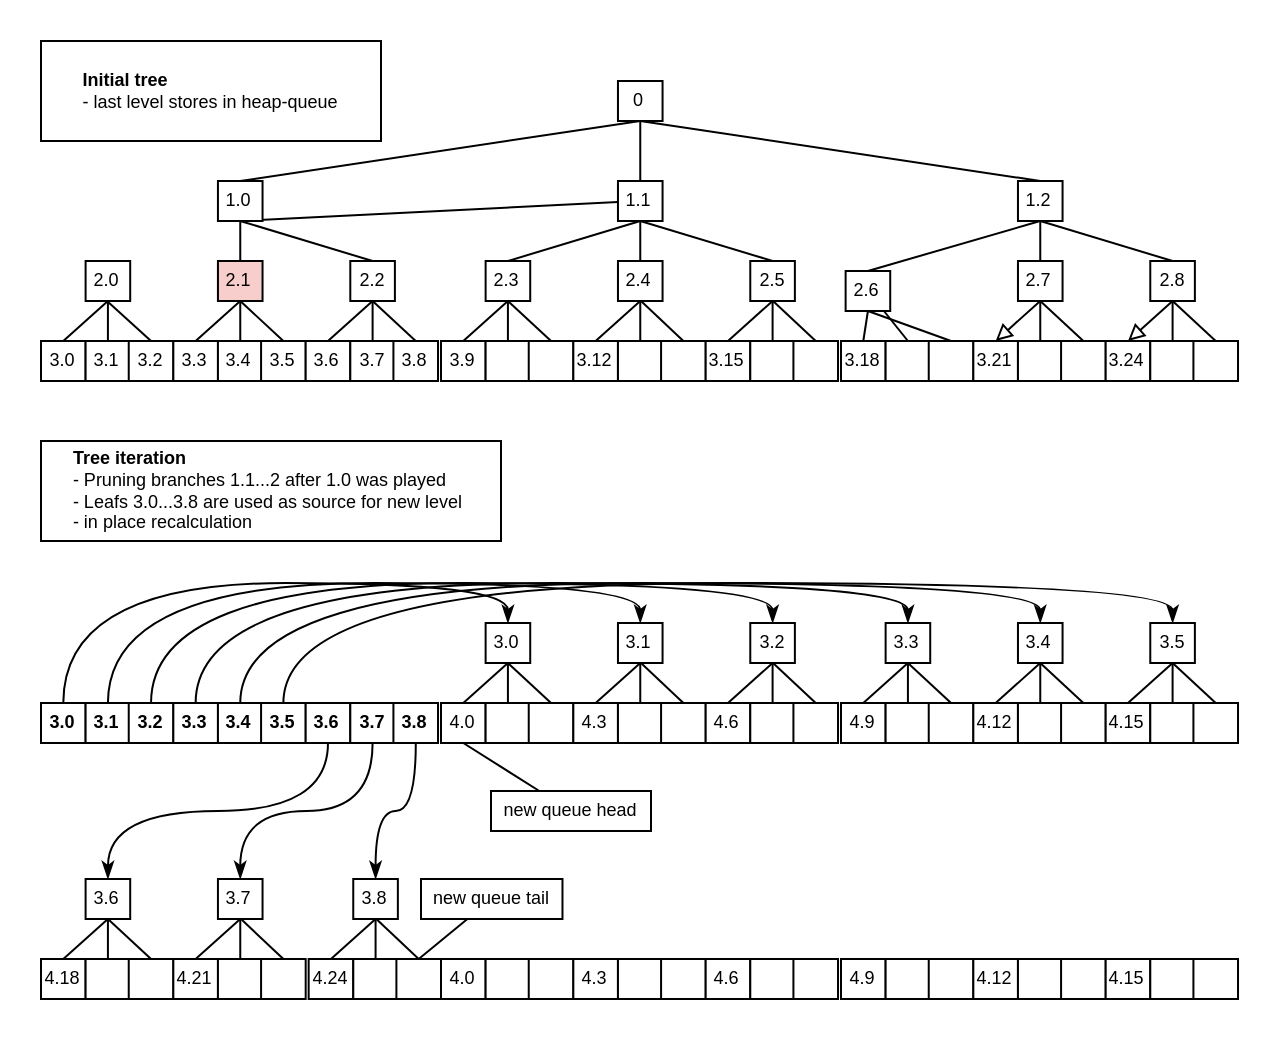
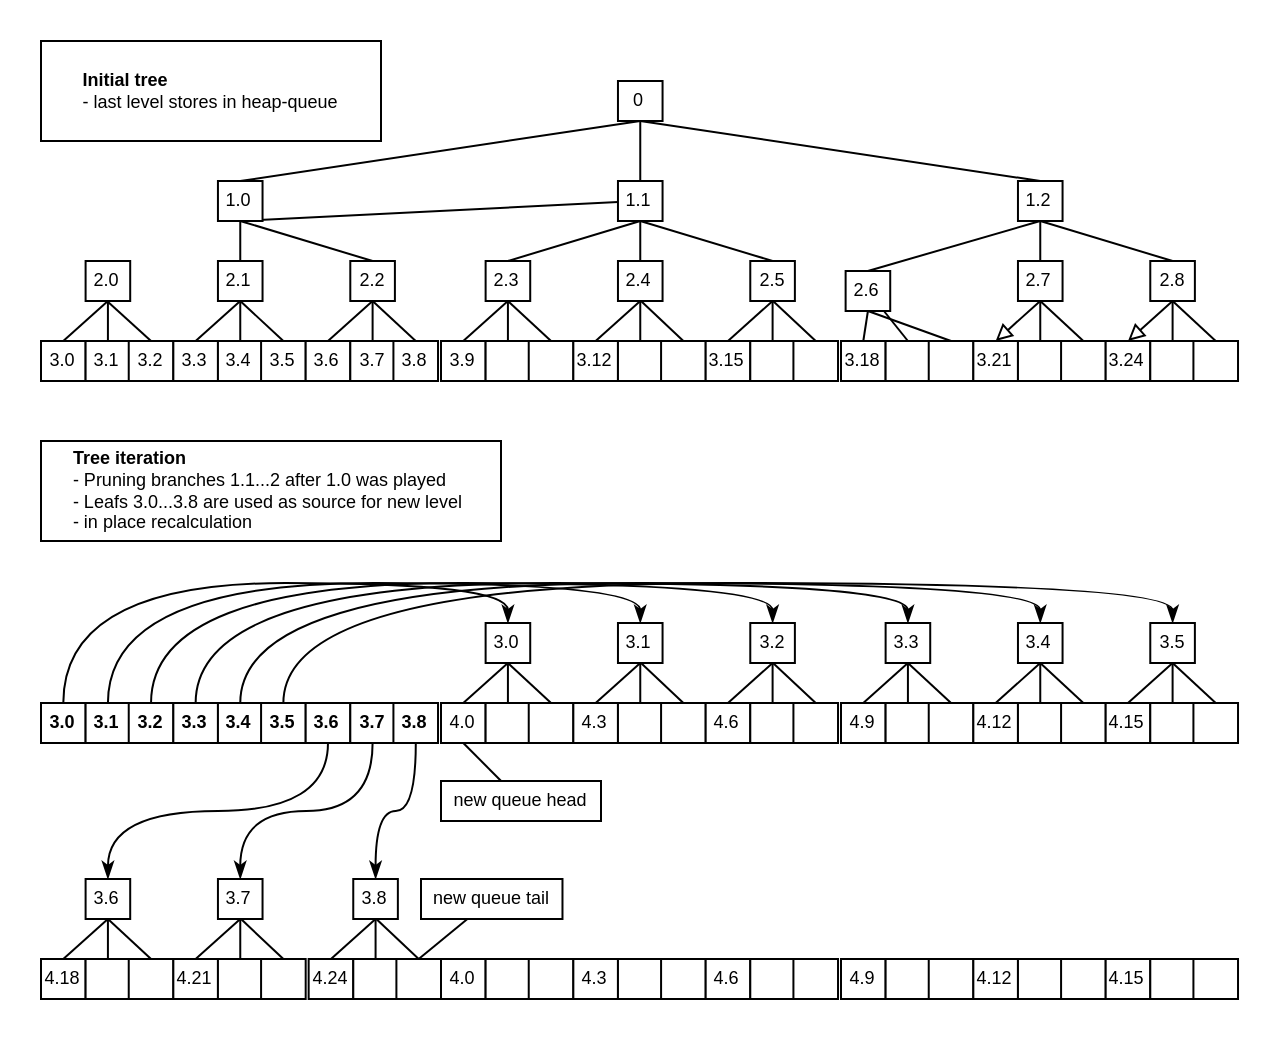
(240, 281) -> (240, 281)
(571, 811) -> (521, 801)
